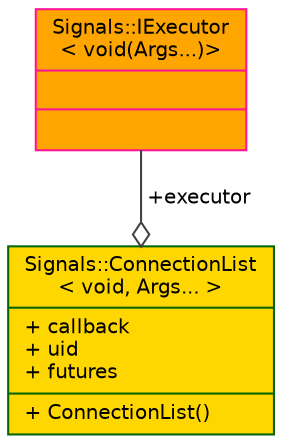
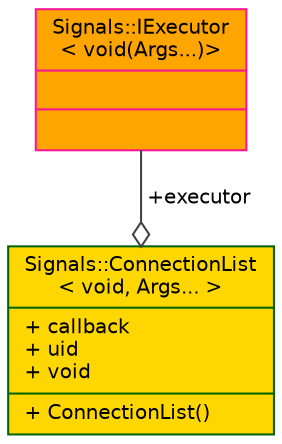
(72, 372) -> (58, 372)
